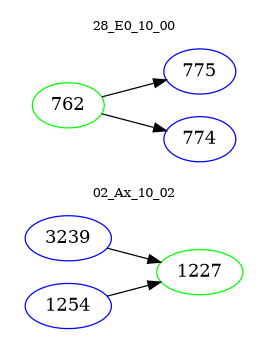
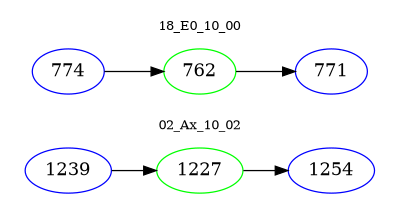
(134, 27) -> (200, 27)
(200, 71) -> (331, 71)
(128, 121) -> (128, 71)
(68, 238) -> (68, 171)
(128, 291) -> (259, 171)
